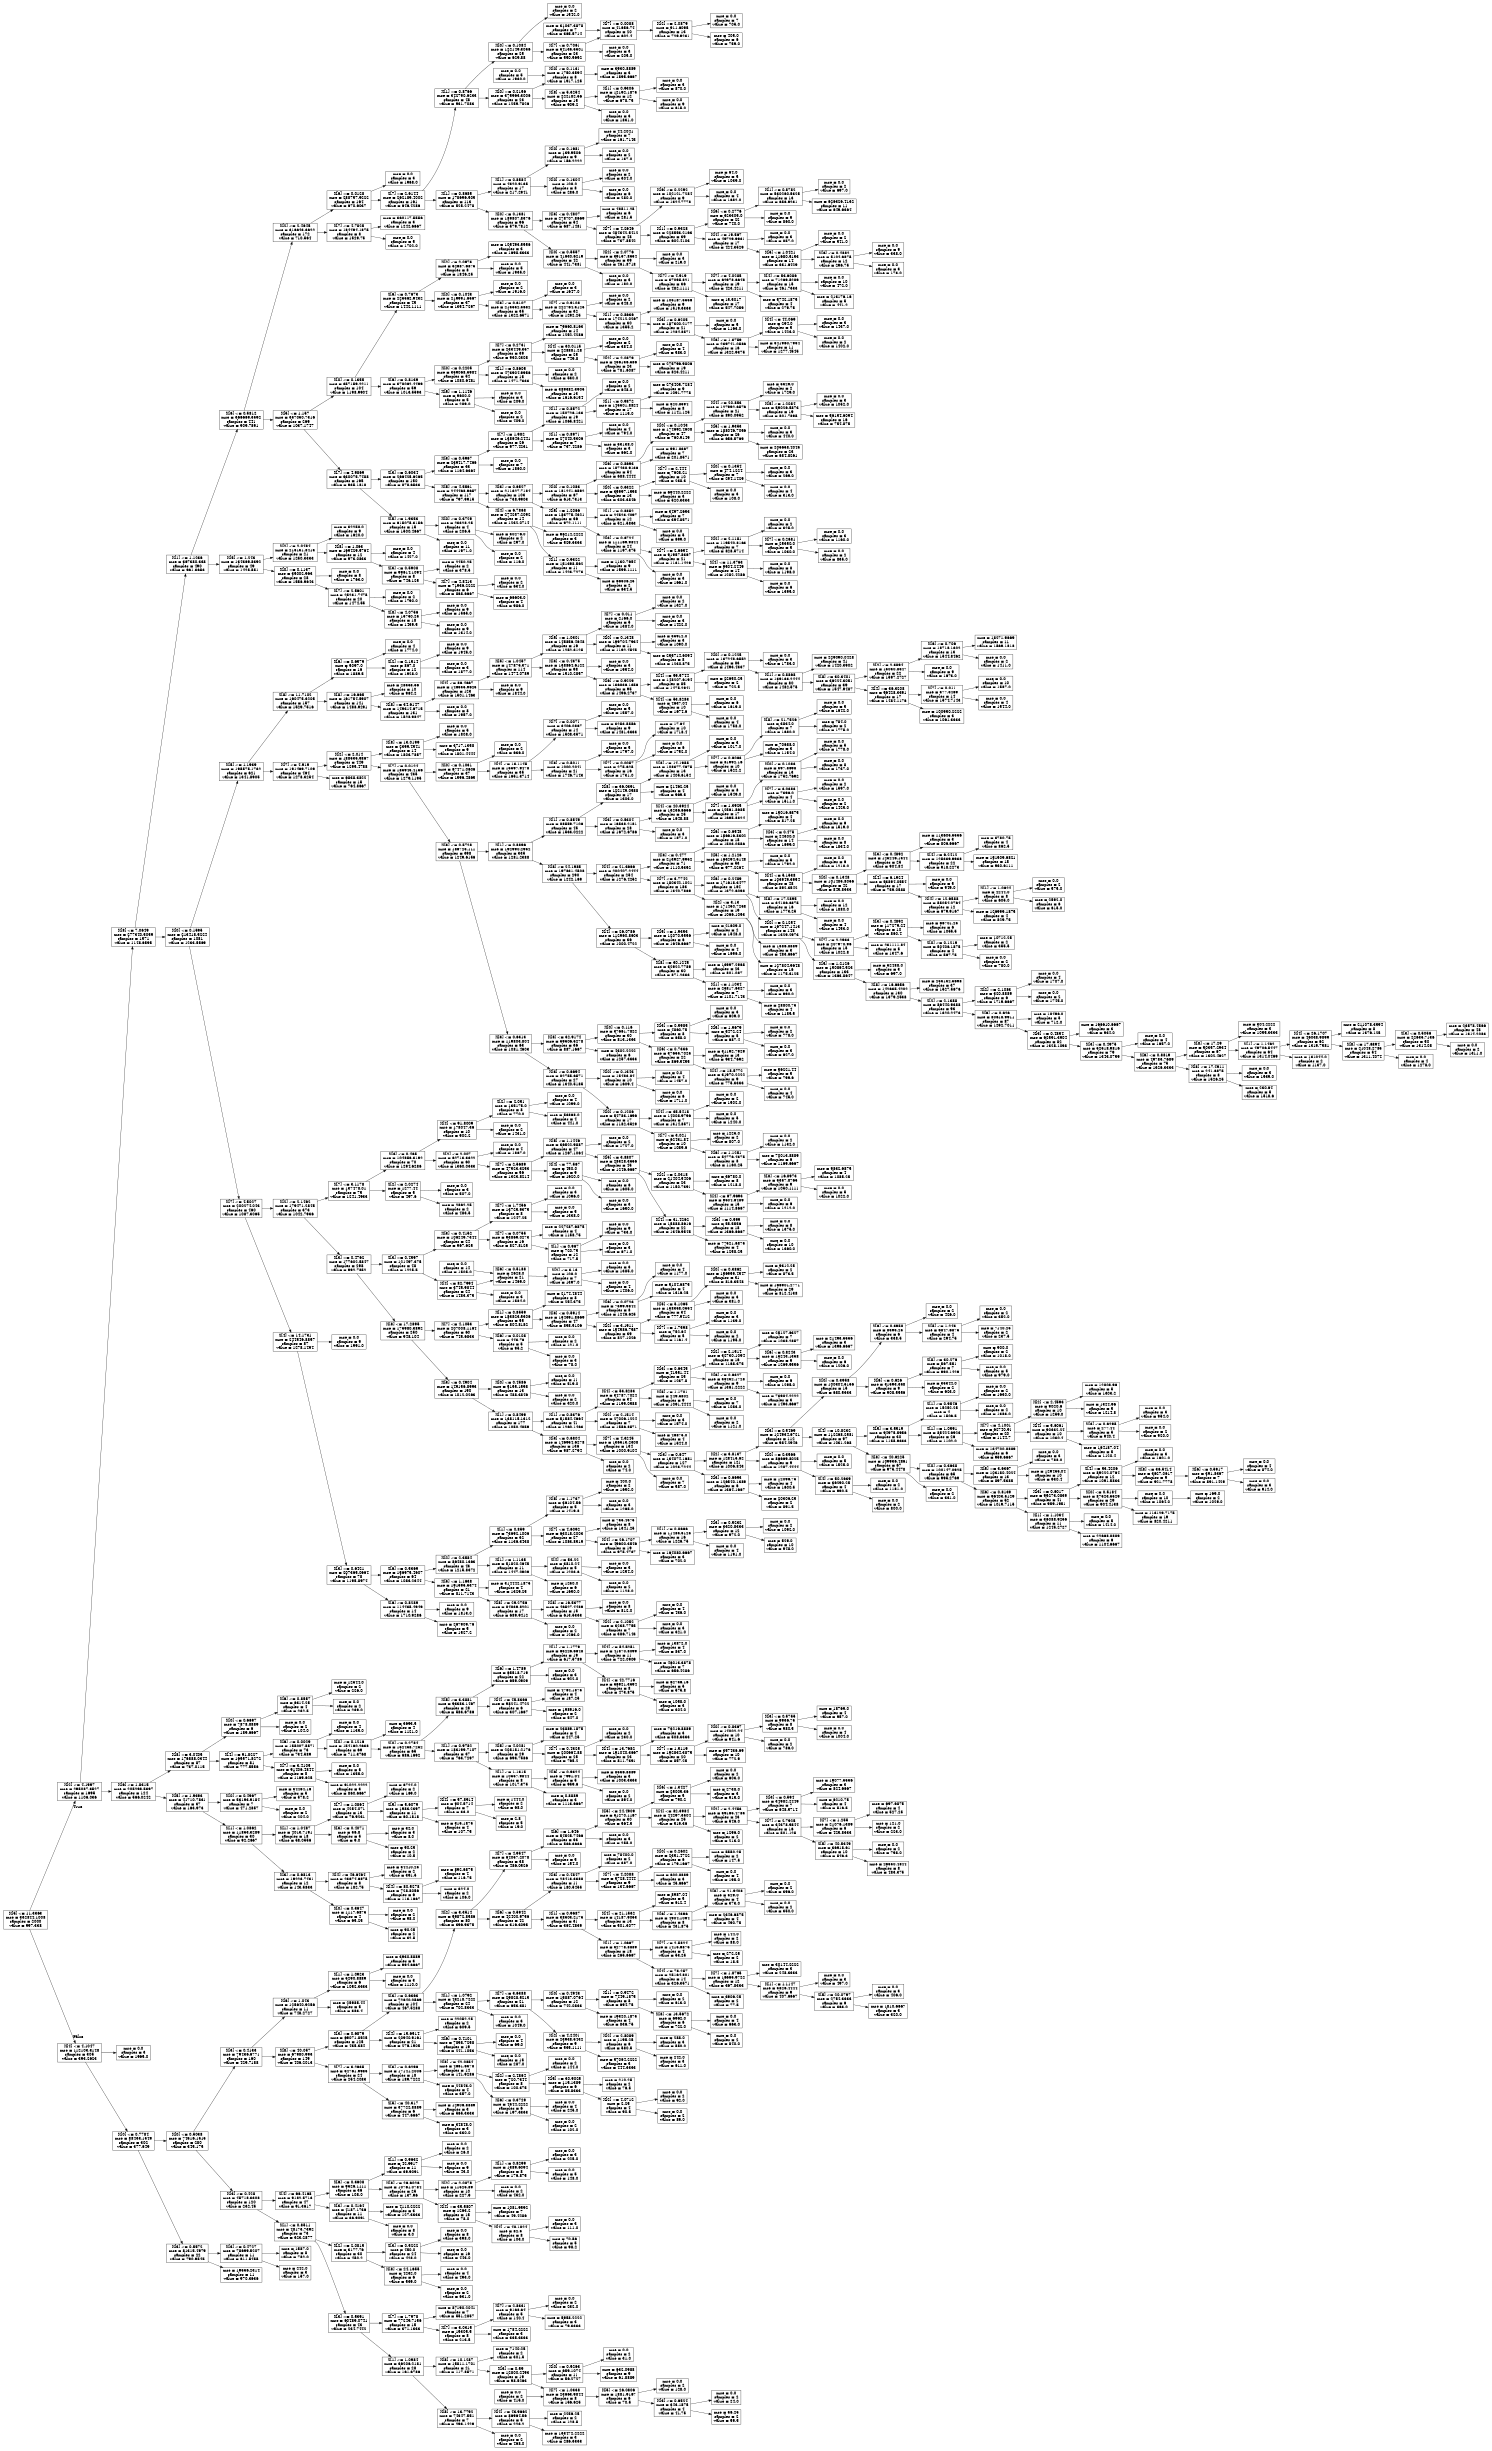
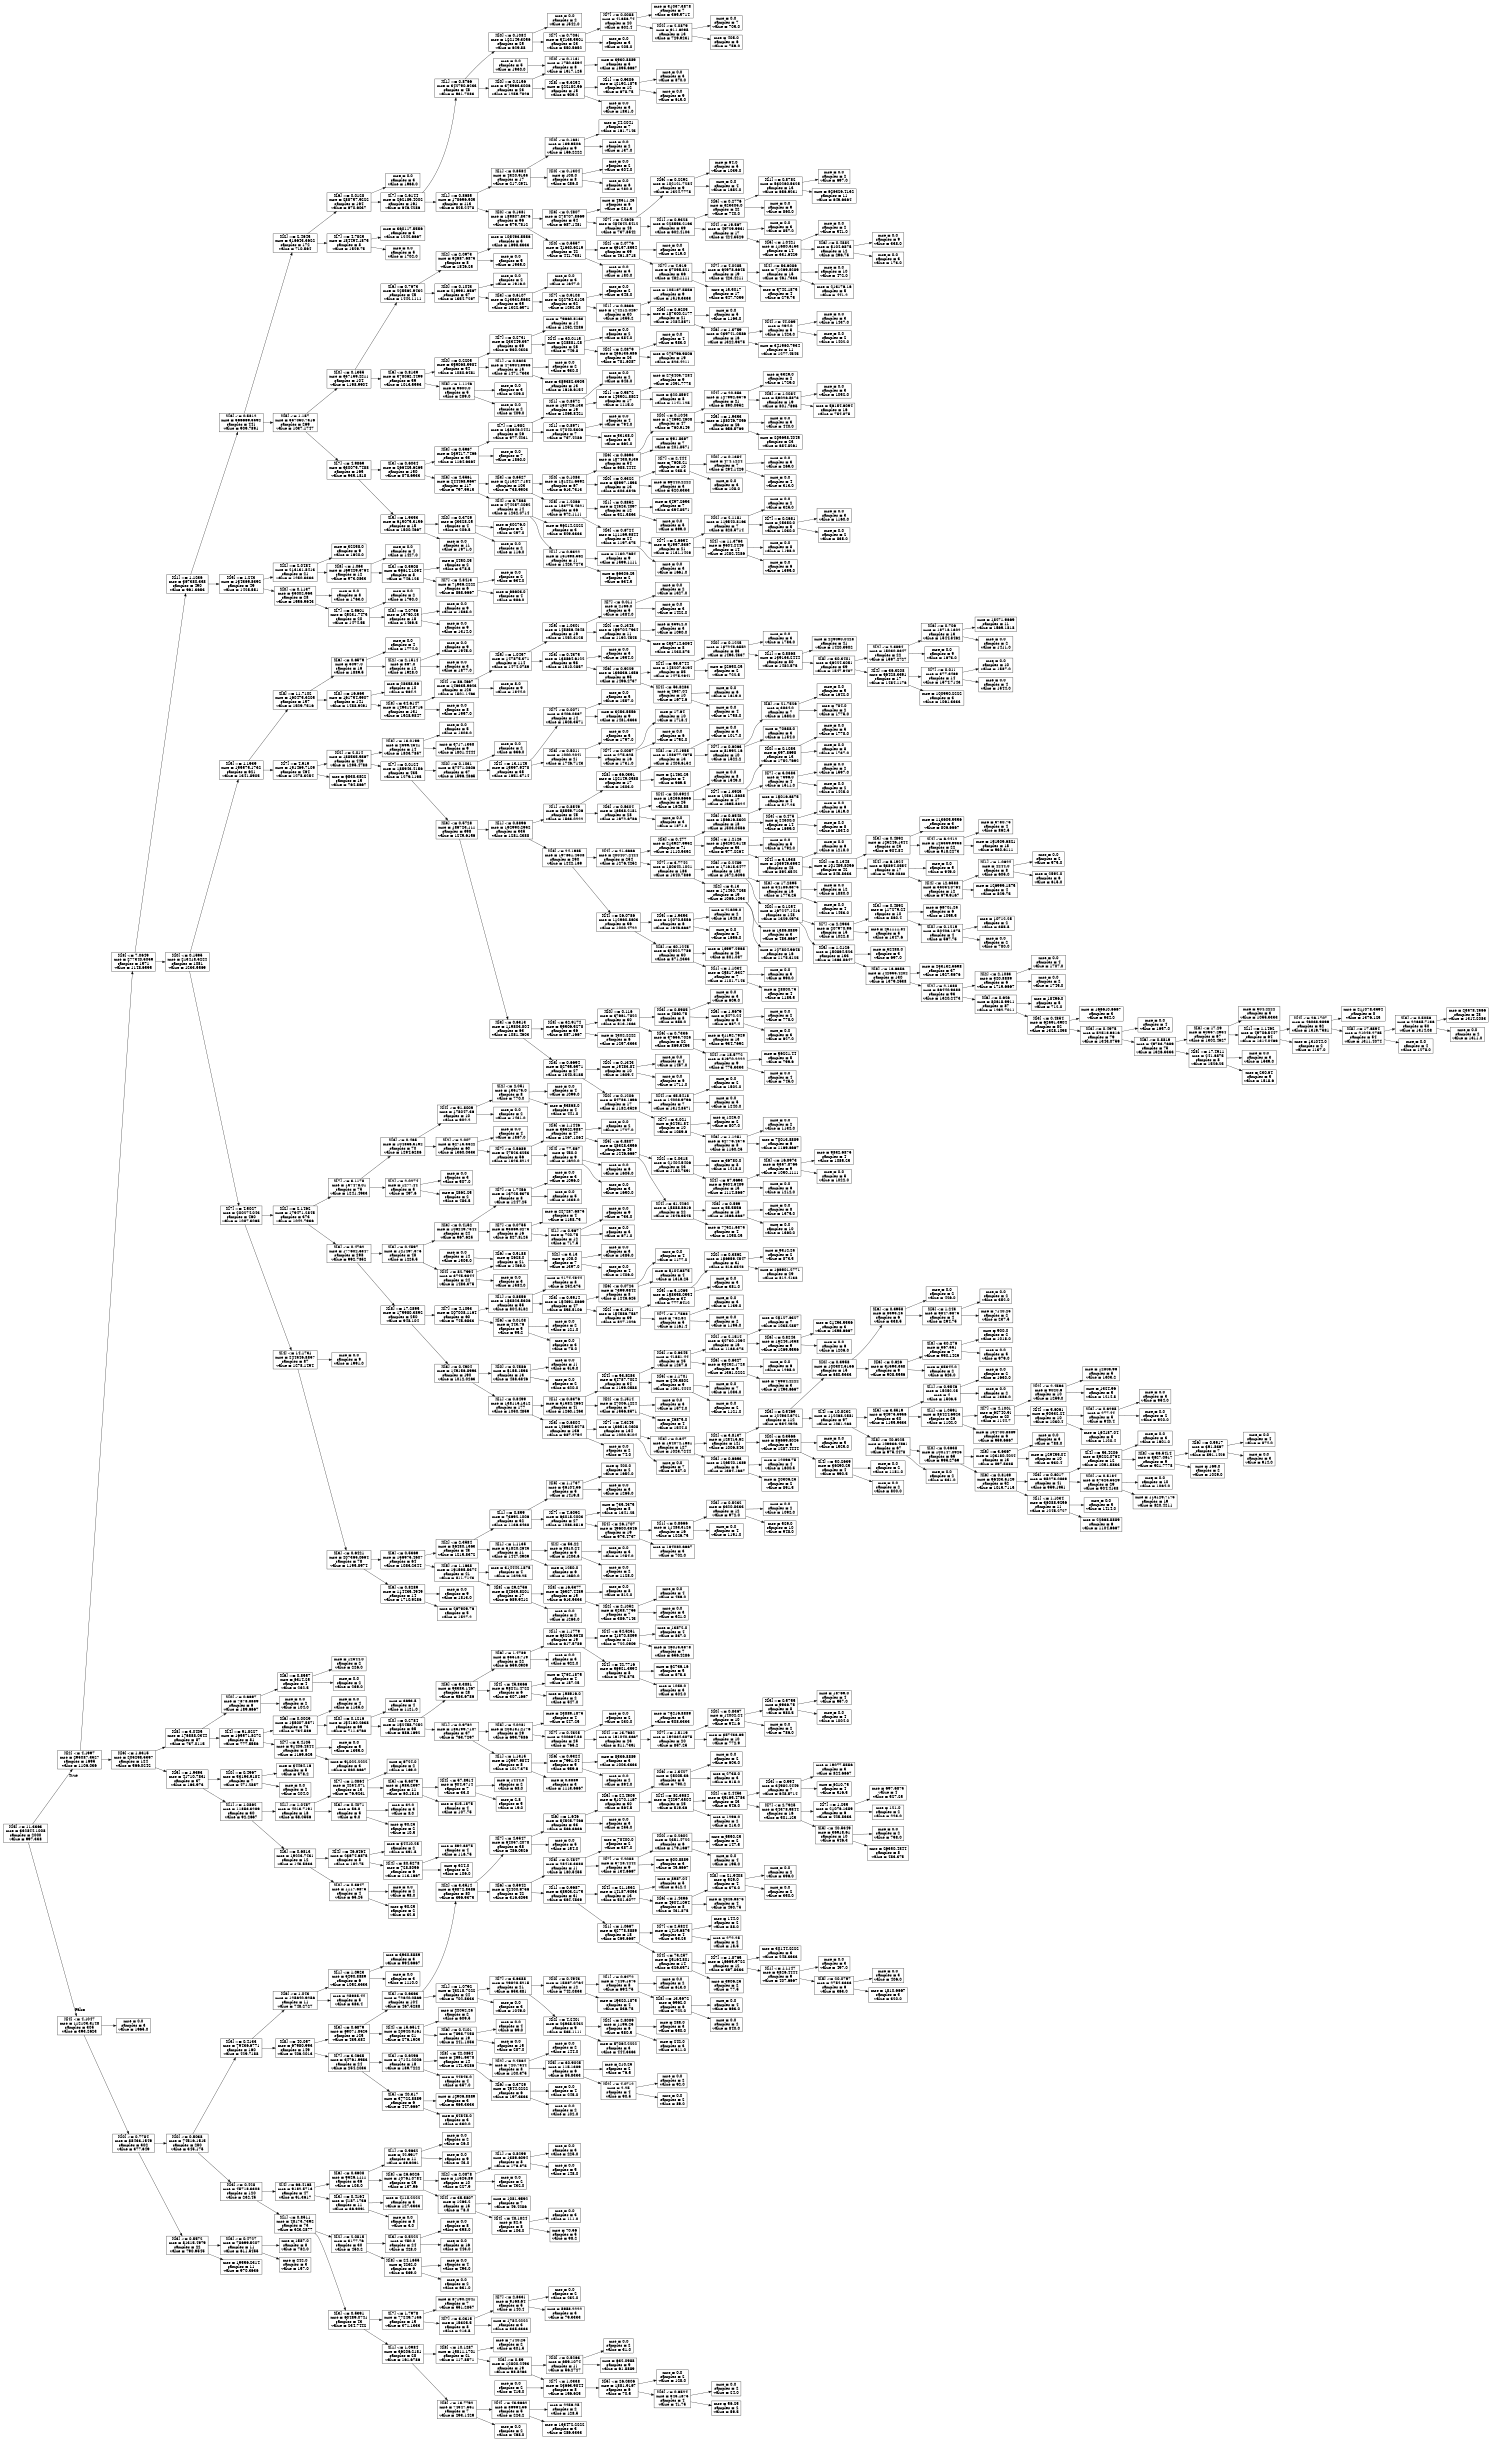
(591, 30) -> (643, 17)
(1180, 1498) -> (1181, 1465)
(888, 1808) -> (888, 1793)
